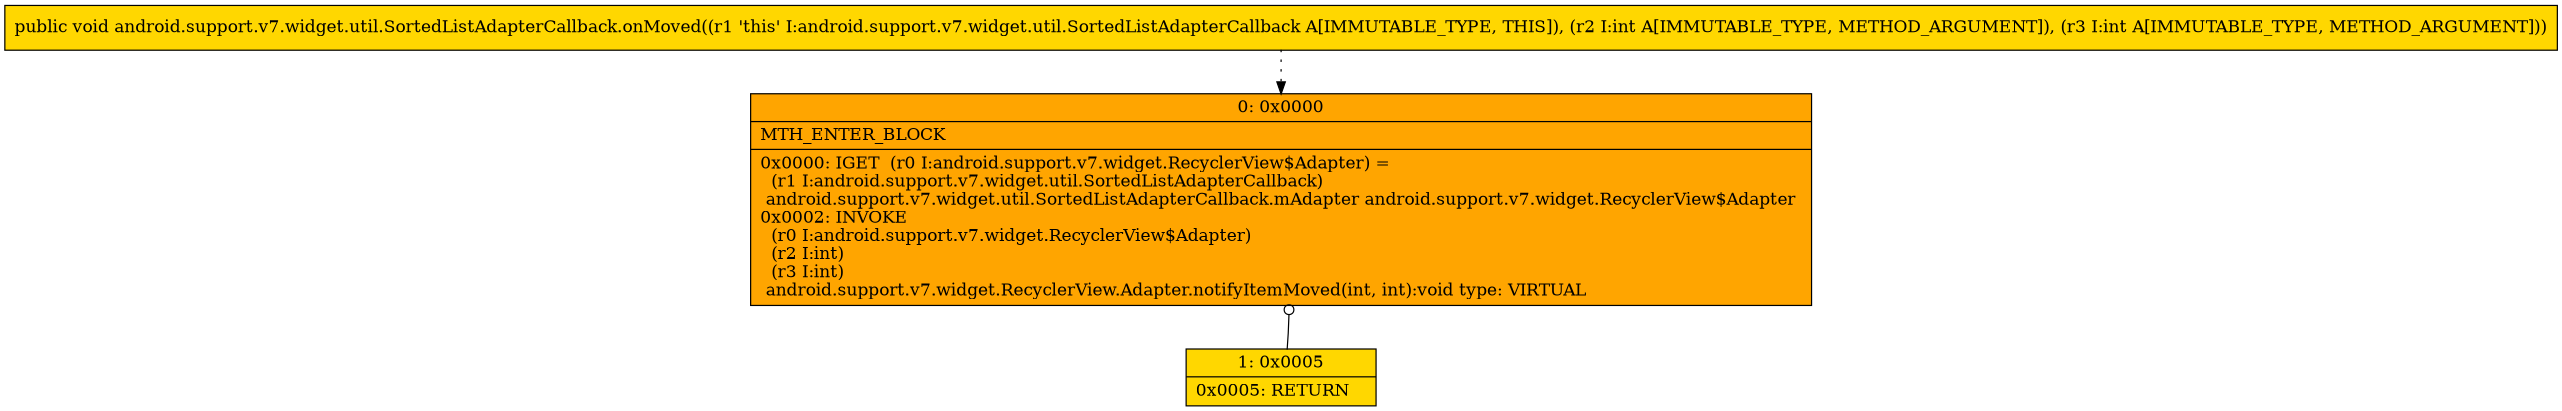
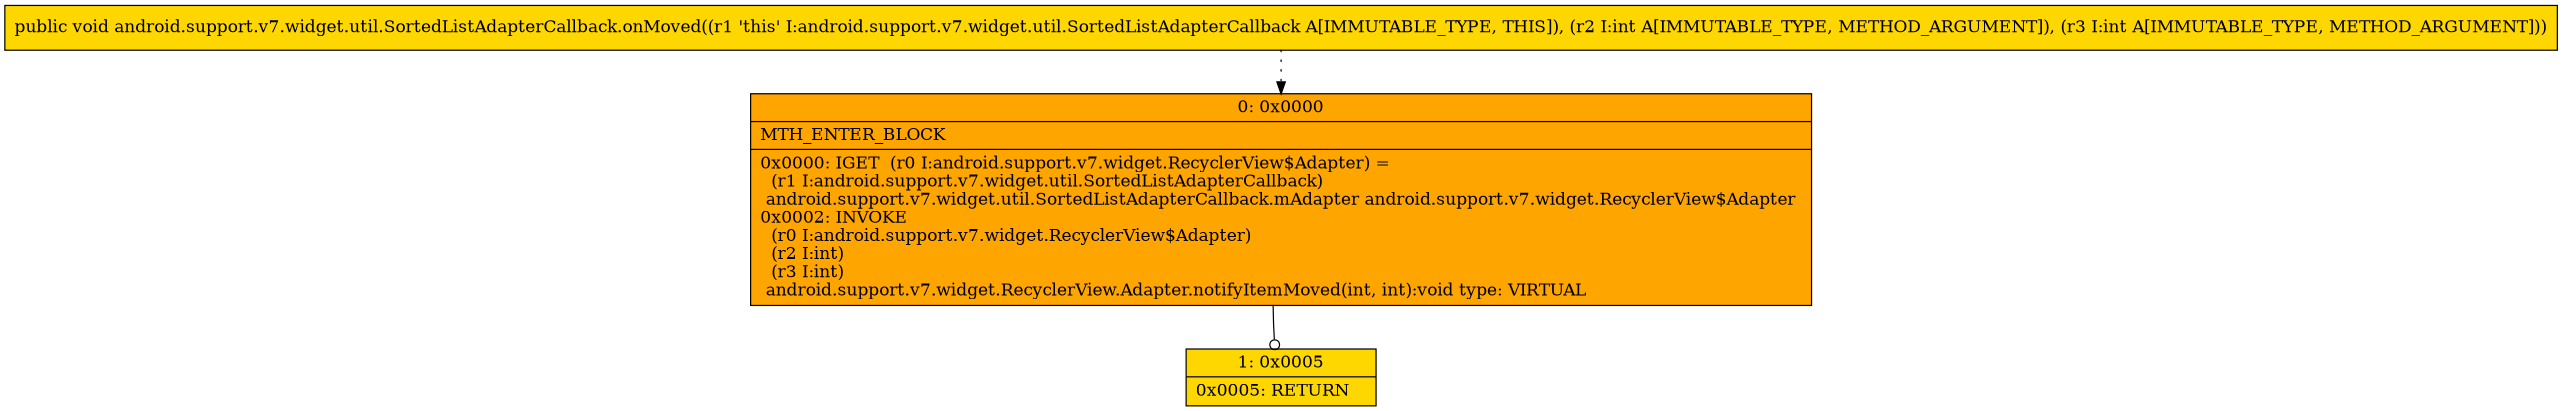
(1288, 332) -> (1274, 322)
